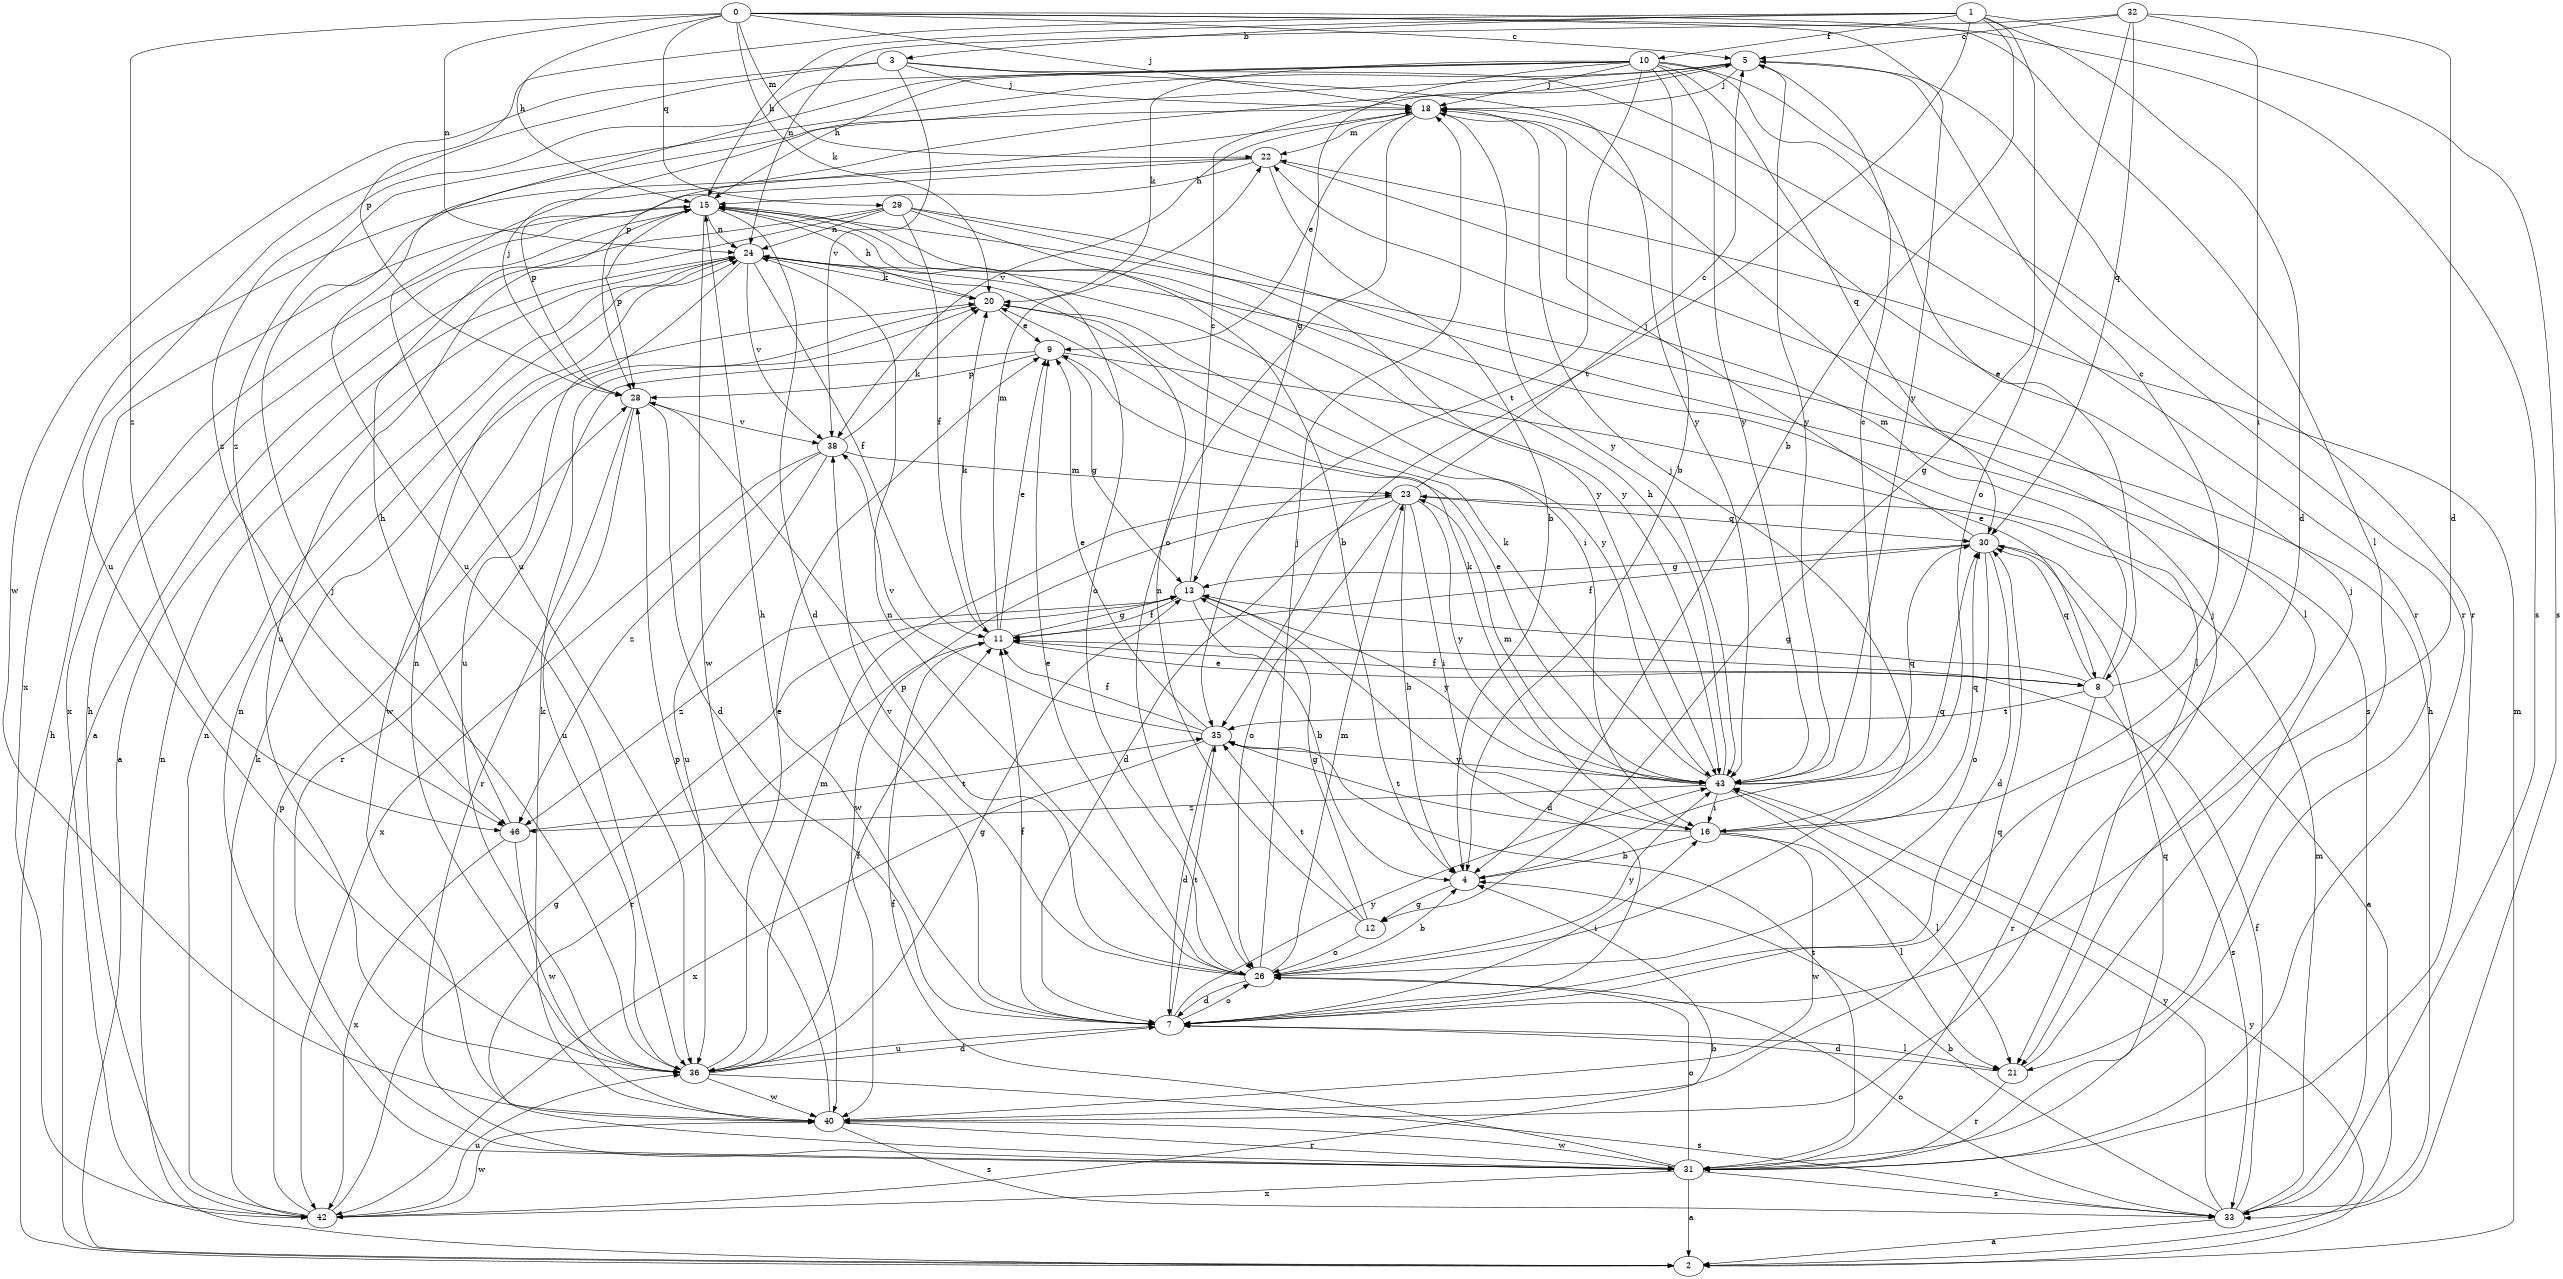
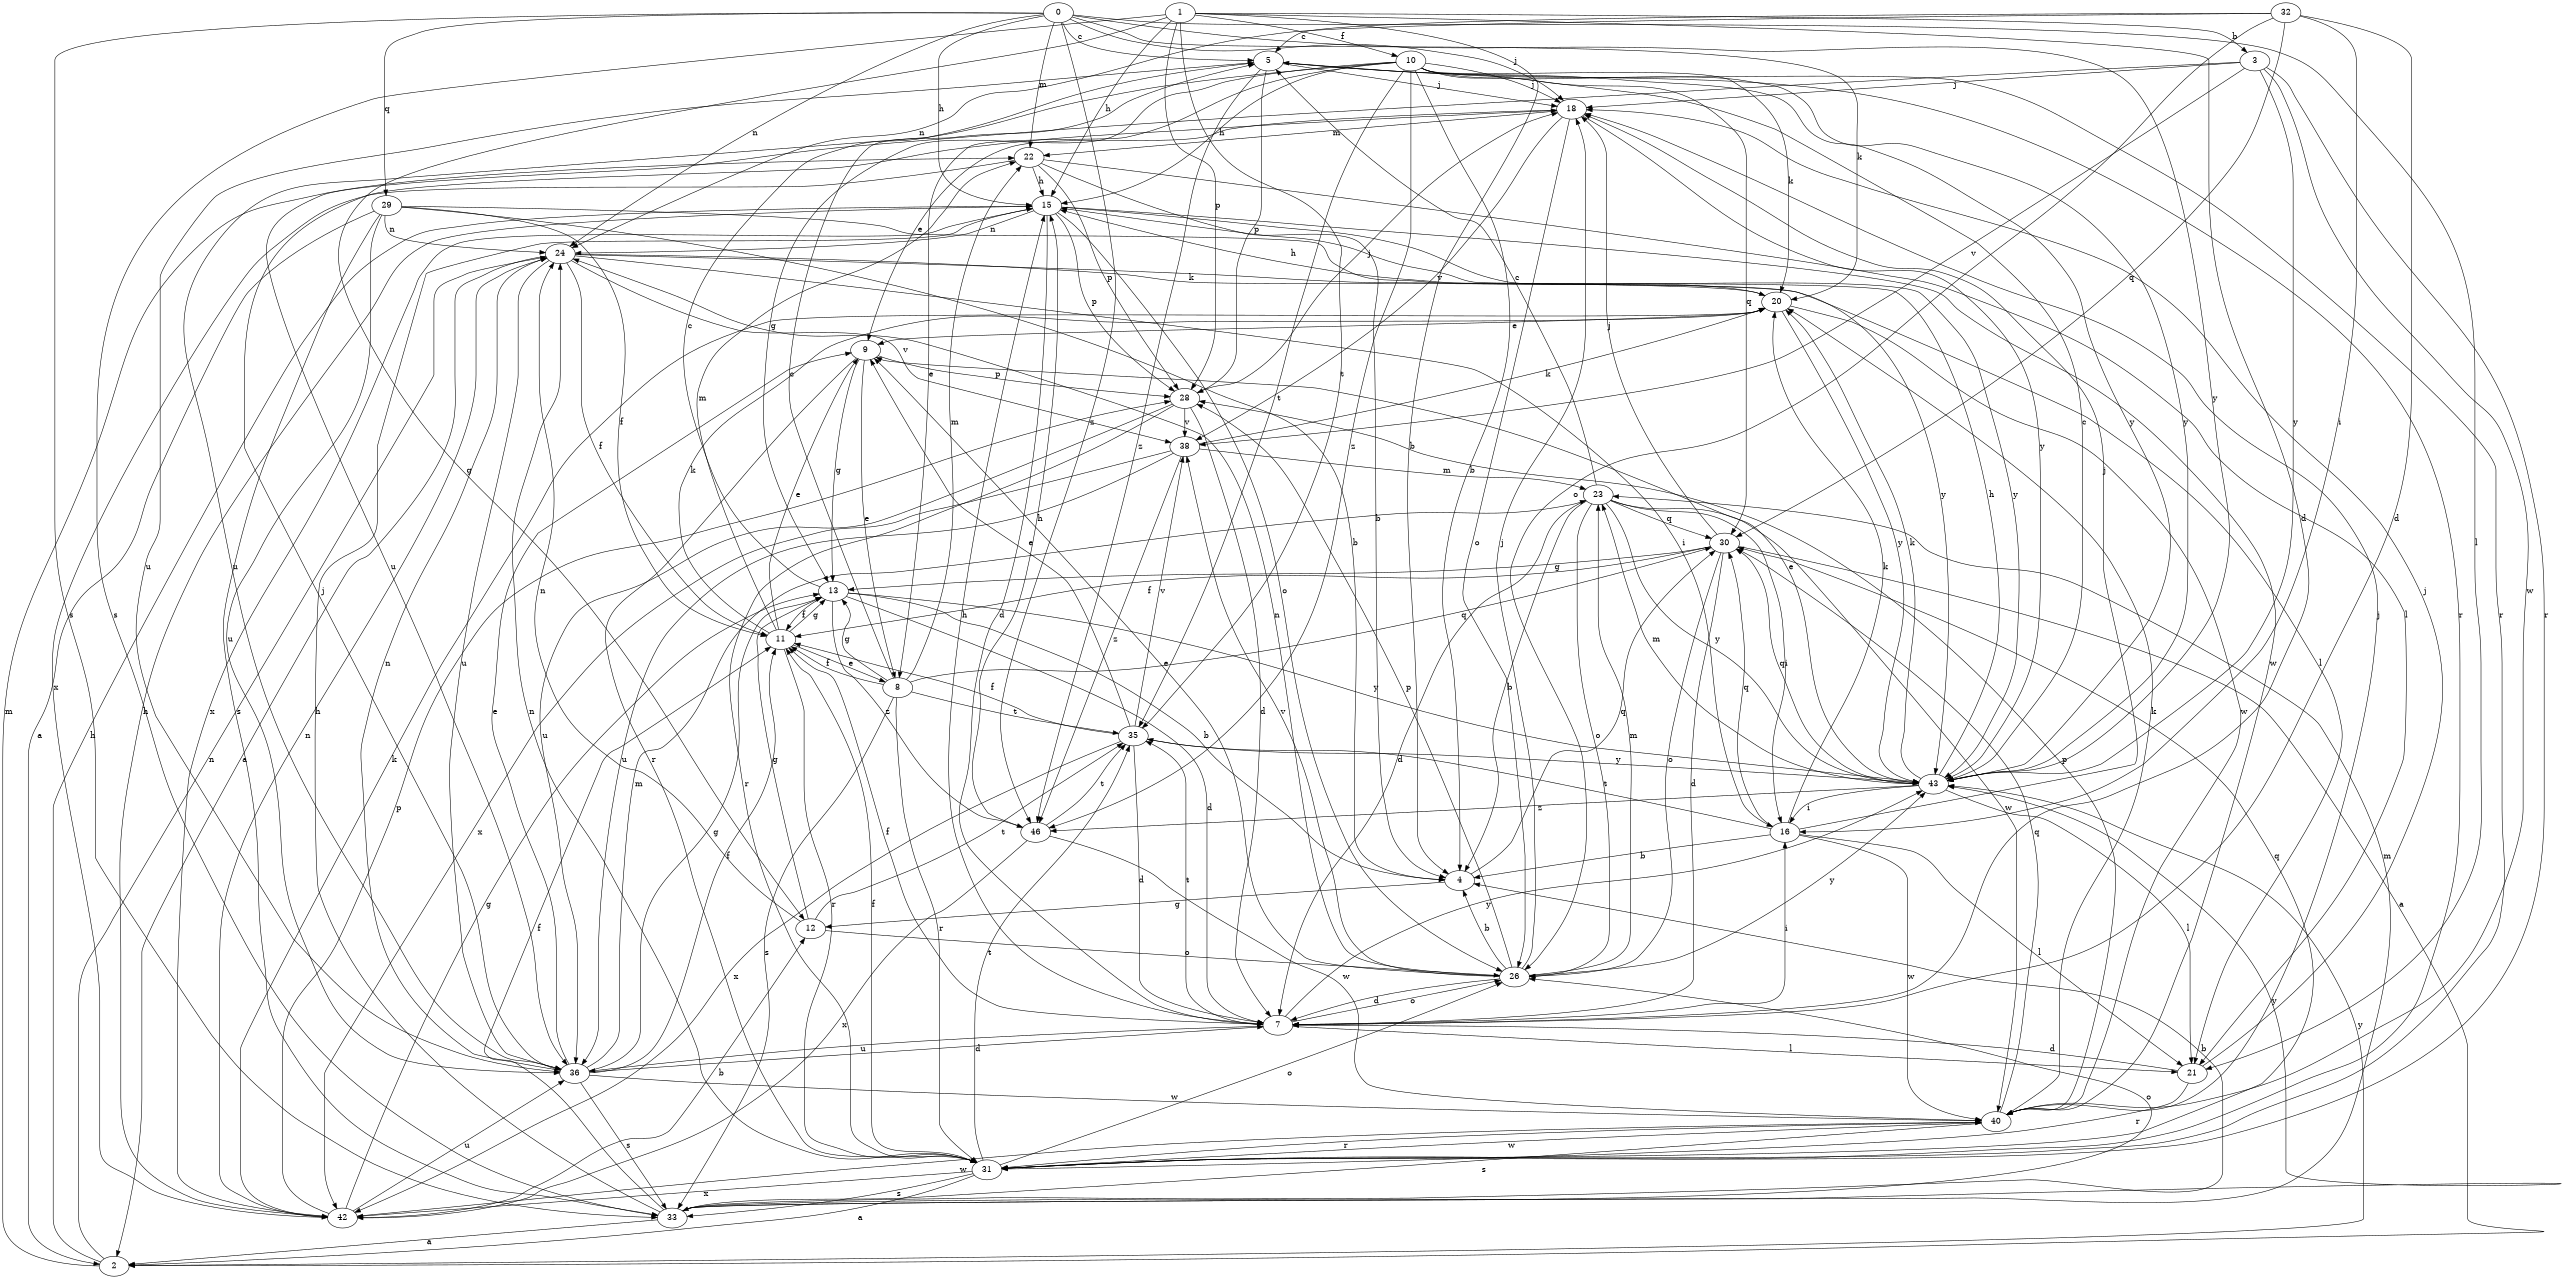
(1225, 1152) -> (608, 1146)
